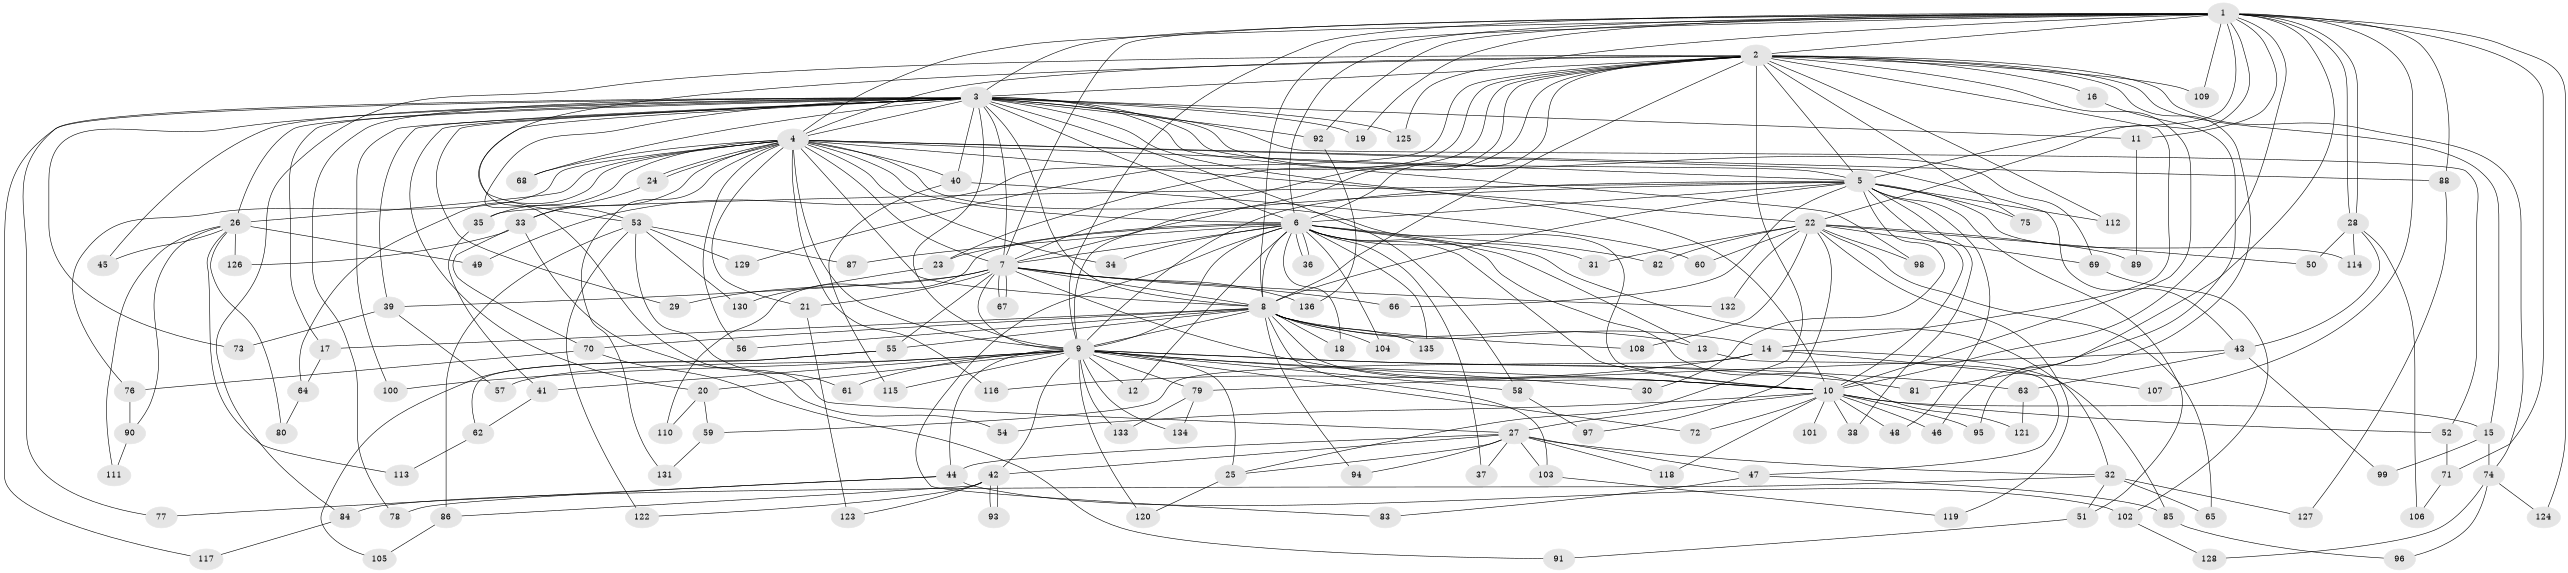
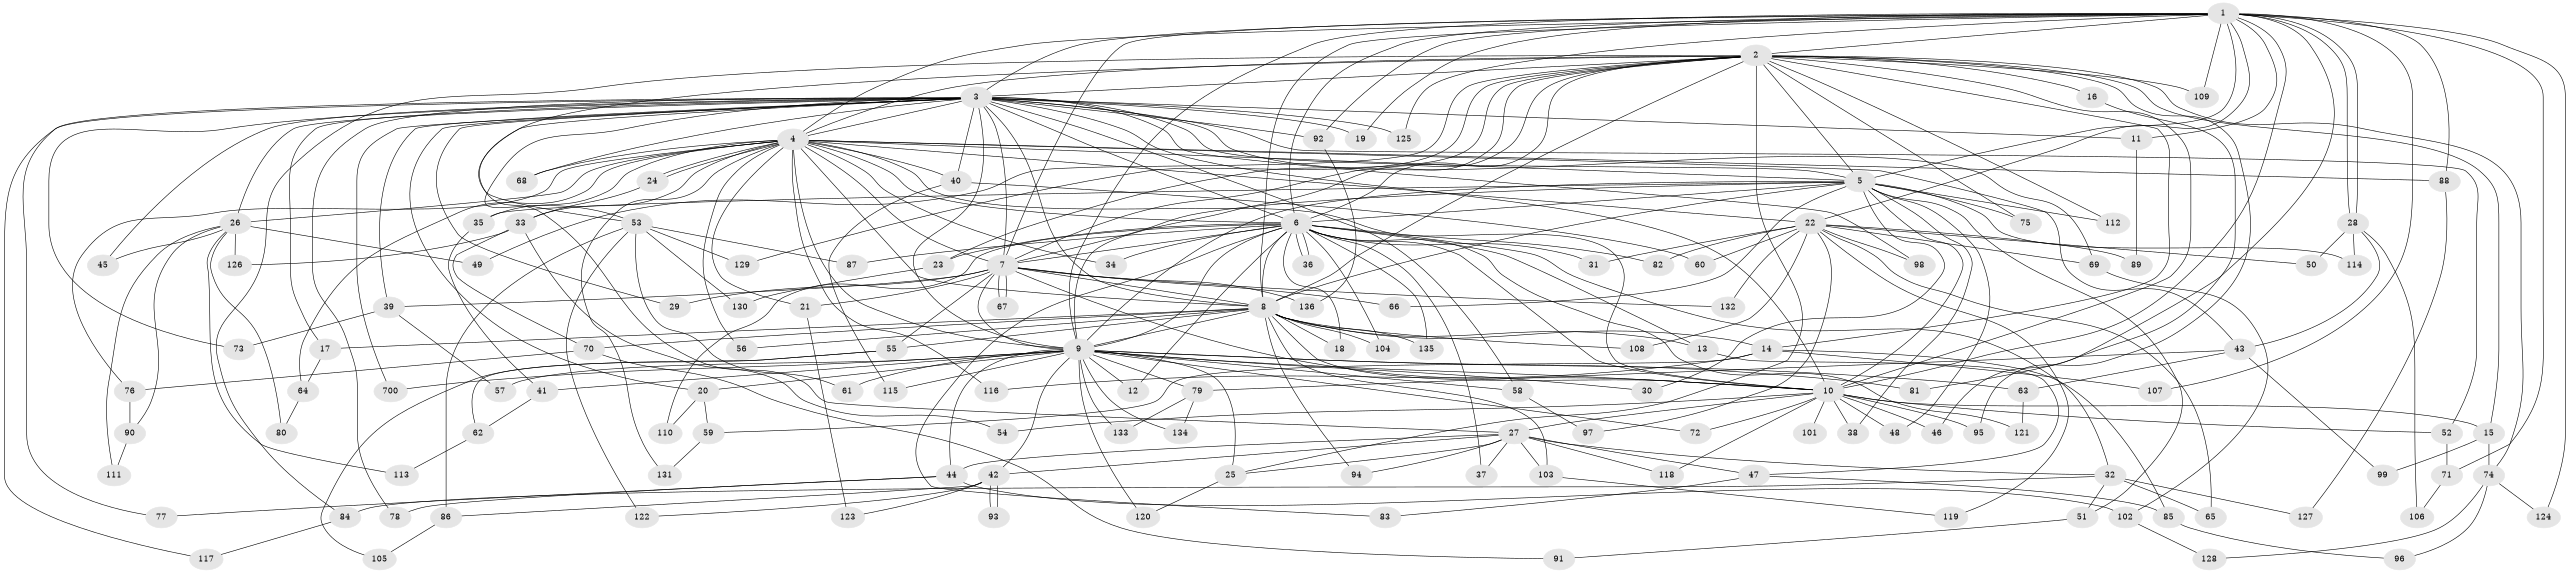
(391, 391) -> (391, 391)
